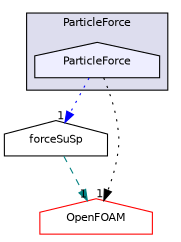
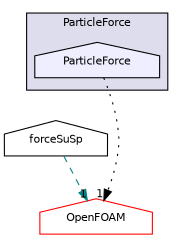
(79, 97) -> none
